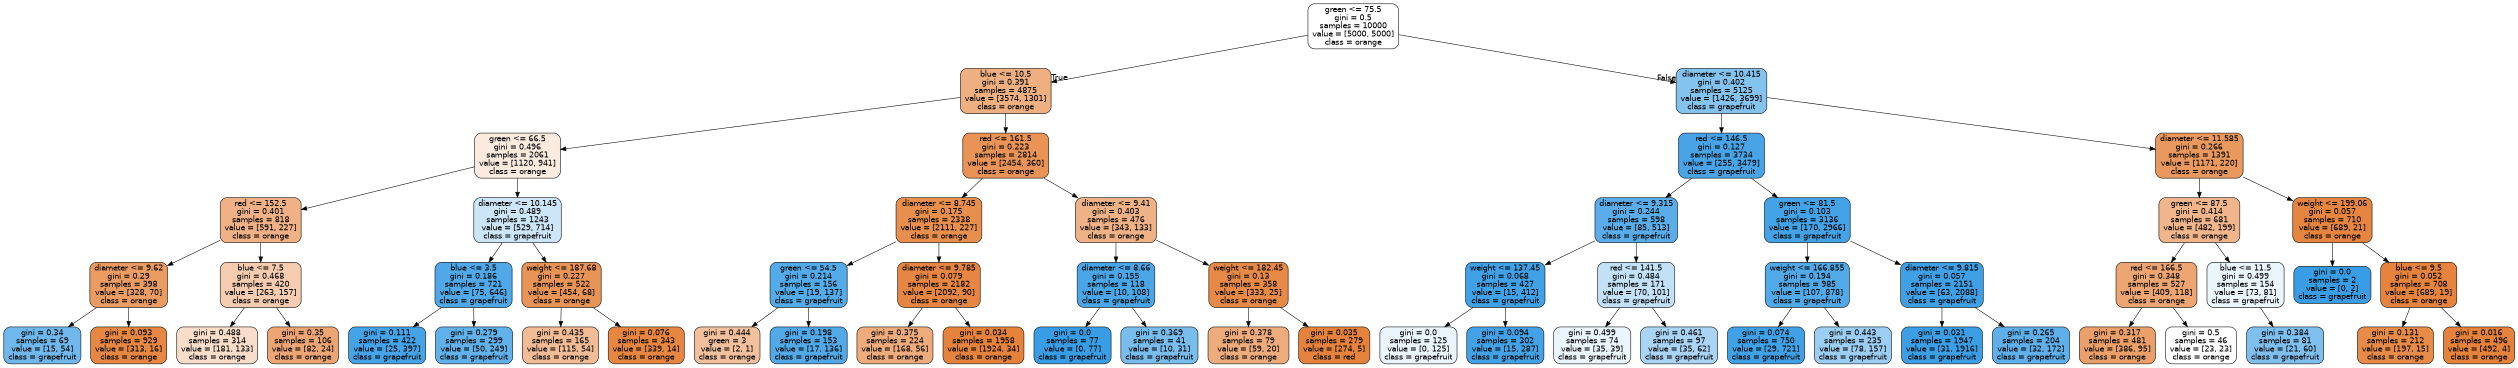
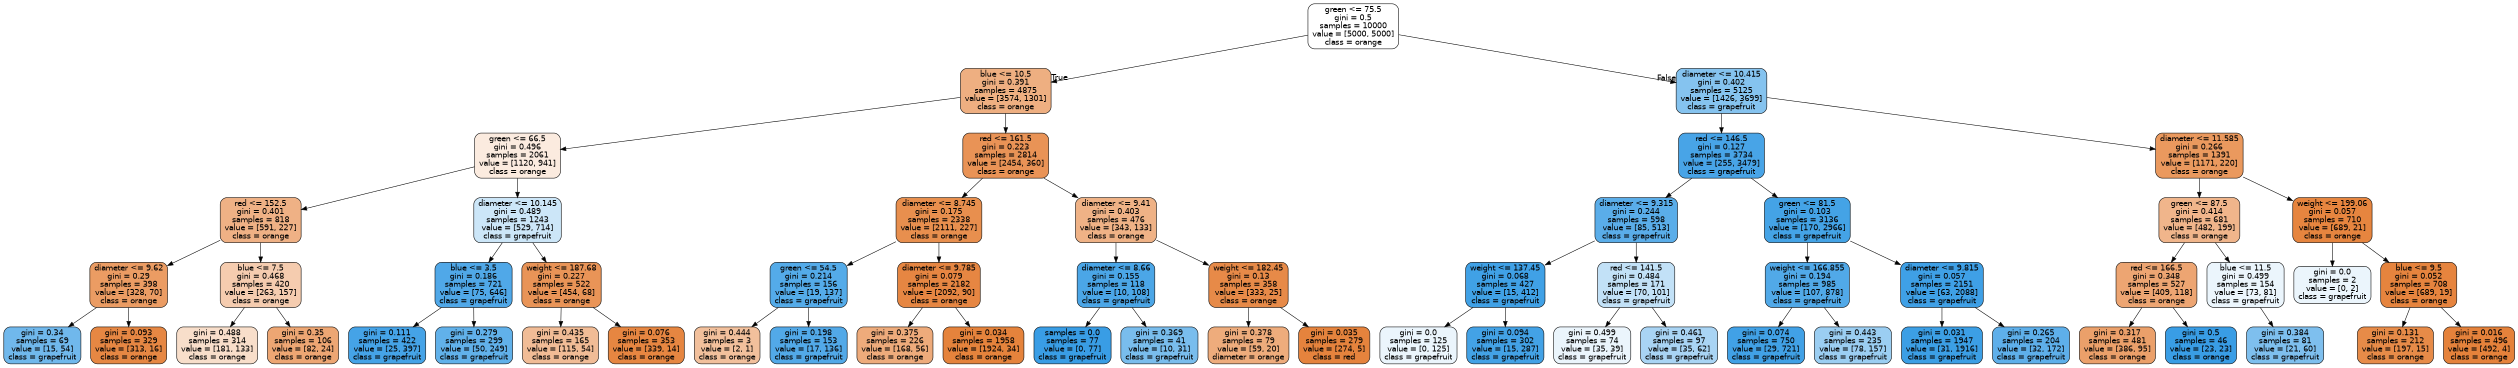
(2332, 285) -> (2332, 285)
(129, 345) -> (129, 345)
(646, 345) -> (646, 345)
(727, 345) -> (727, 345)
(895, 345) -> (895, 345)
(1073, 345) -> (1073, 345)
(1248, 345) -> (1248, 345)
(2201, 345) -> (2201, 345)
